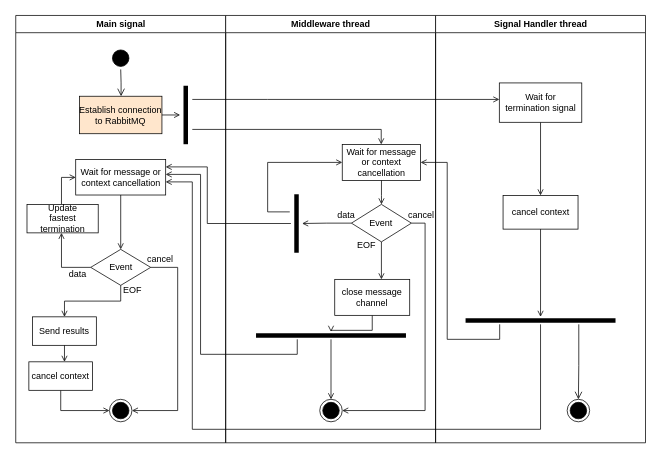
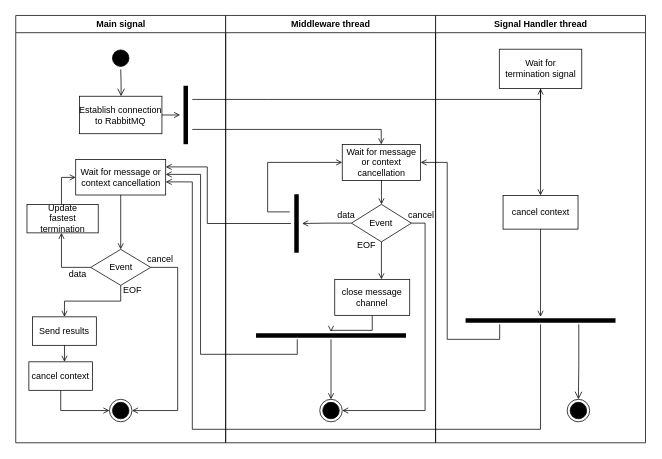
(541, 103) -> (541, 69)
(121, 115) -> (121, 115)
